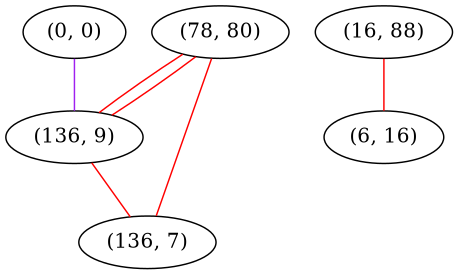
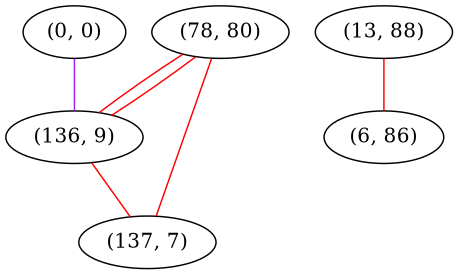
(384, 32) -> (384, 32)
(384, 137) -> (384, 137)
(147, 242) -> (147, 242)
